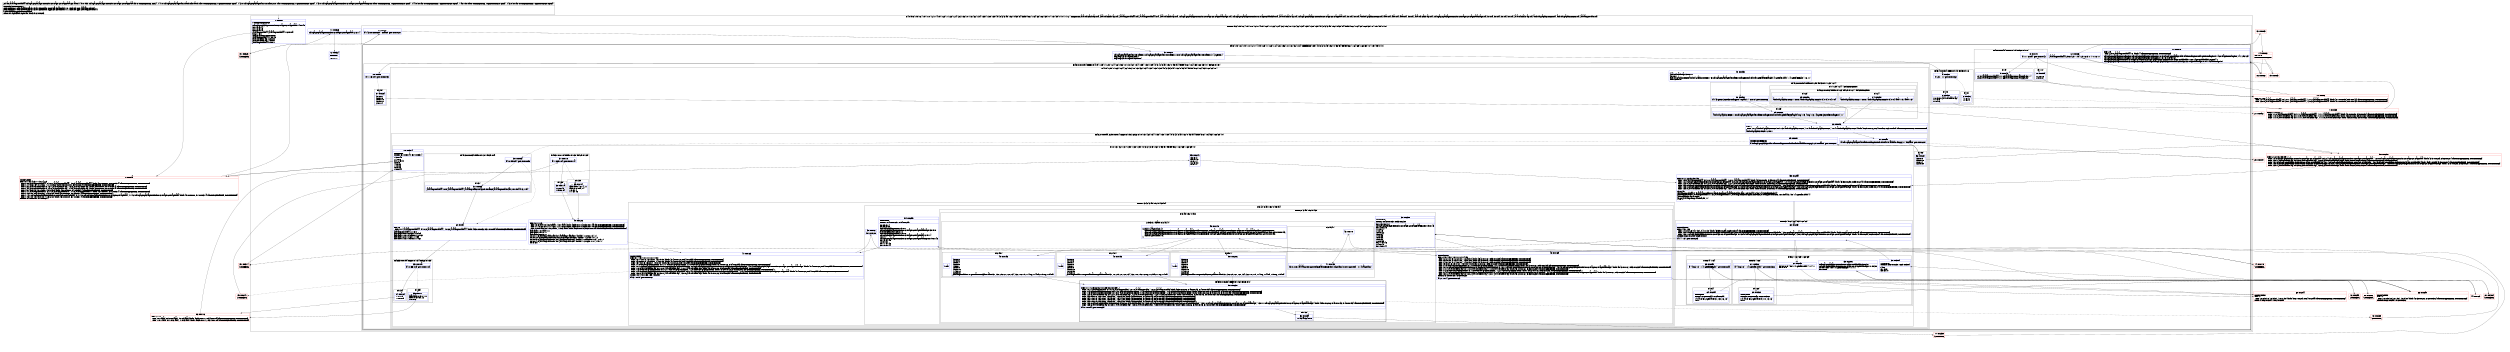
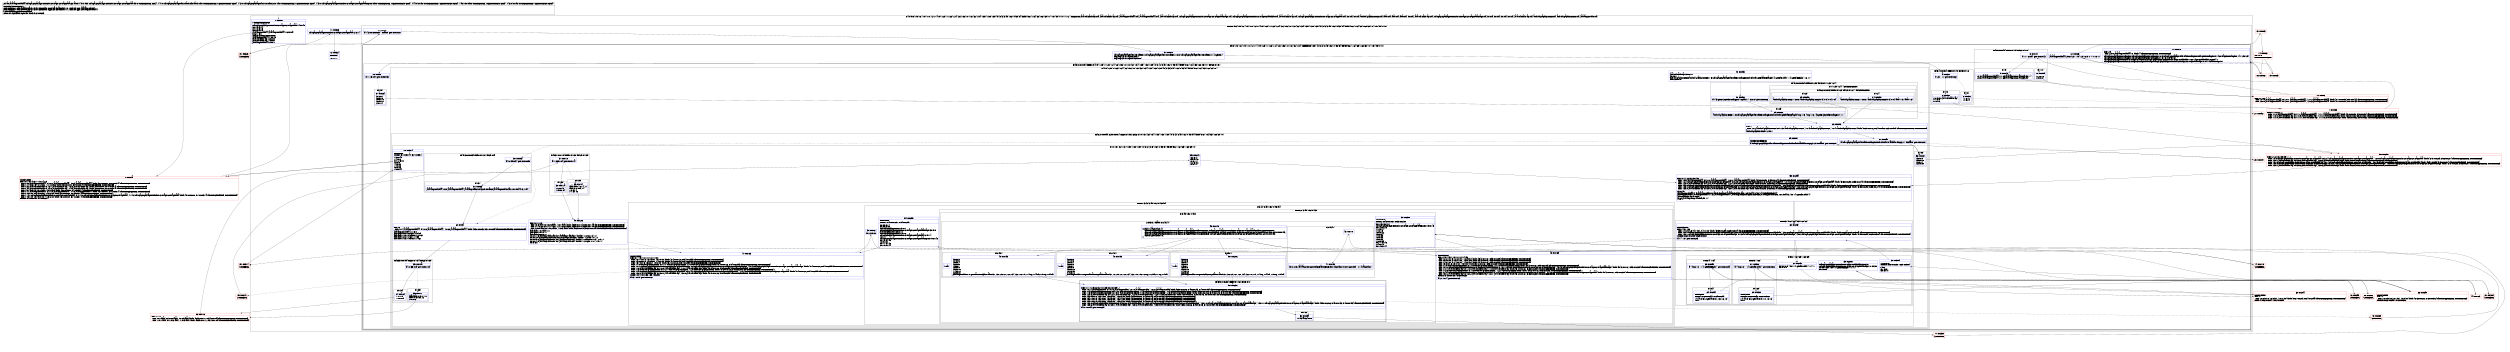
(397, 159) -> (397, 159)
